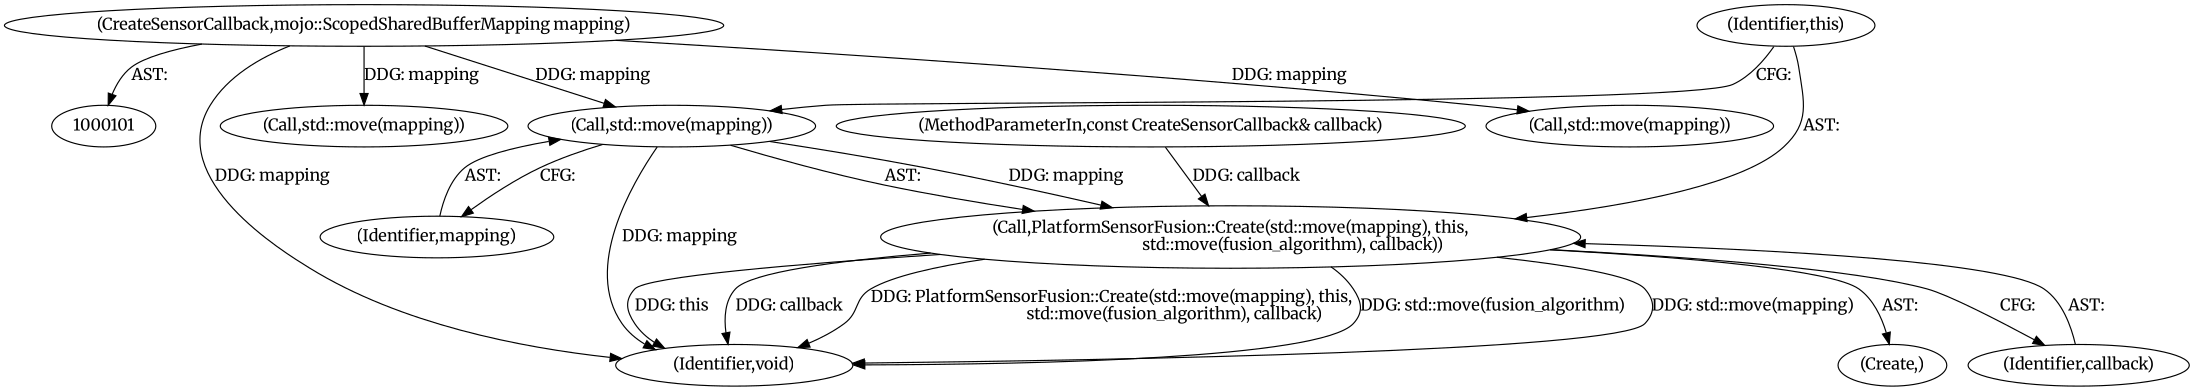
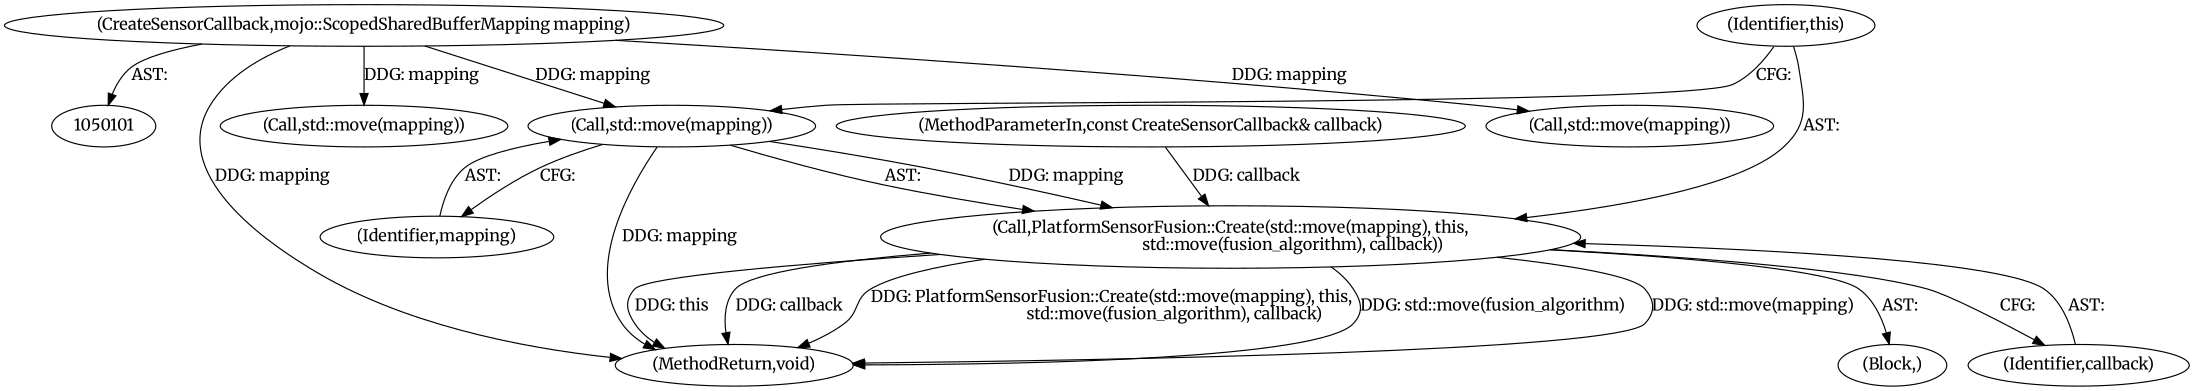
(104, 126) -> (104, 126)
(734, 365) -> (734, 365)
(1892, 365) -> (1892, 365)
